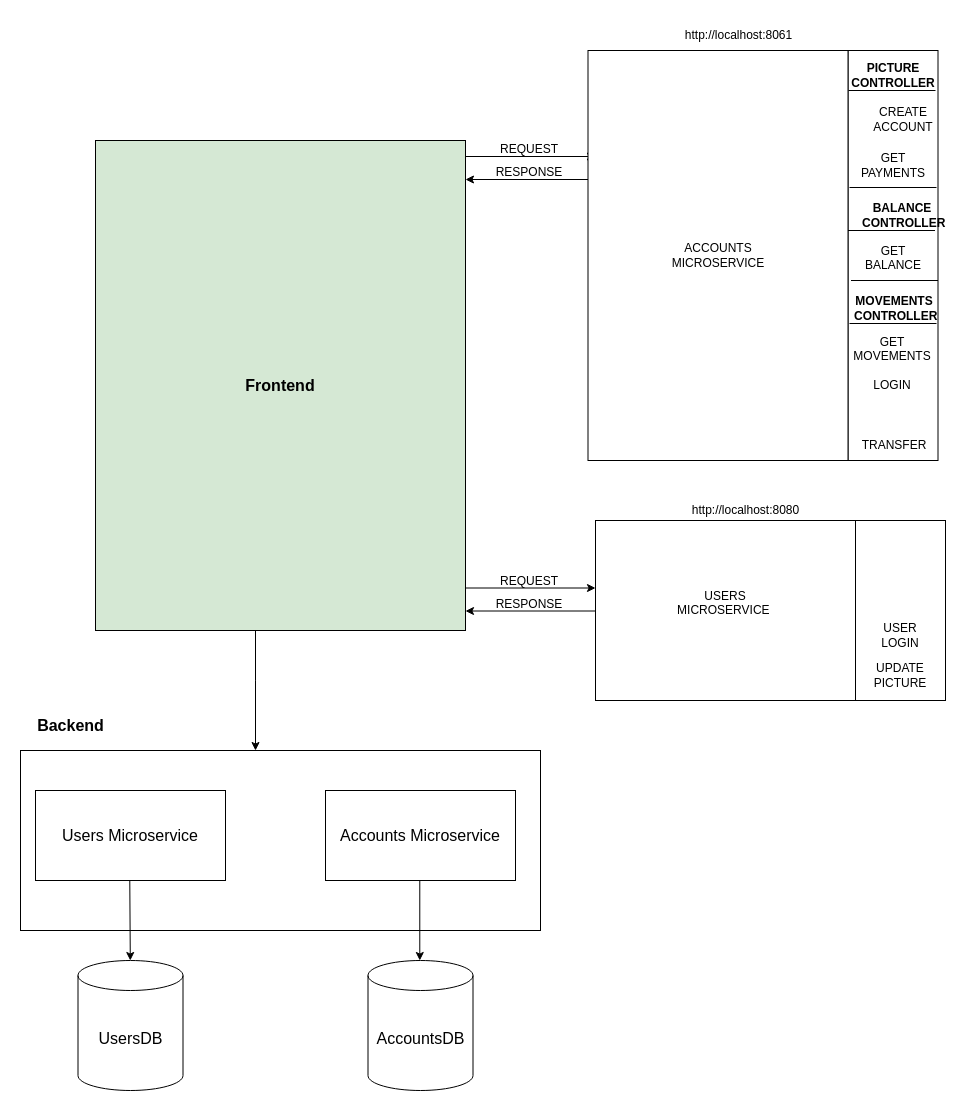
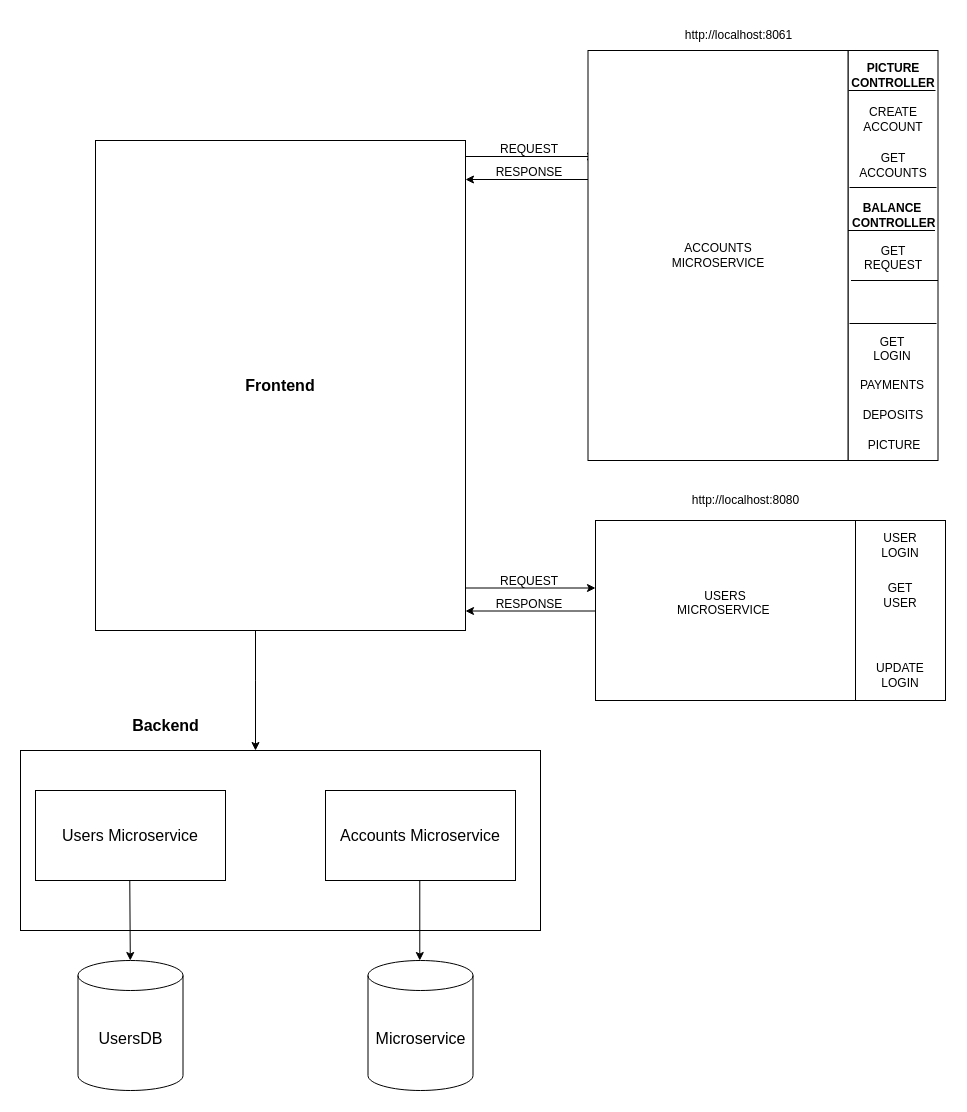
(903, 120) -> (893, 120)
(894, 166) -> (894, 166)
(903, 216) -> (893, 216)
(894, 266) -> (894, 266)
(894, 309) -> none
(893, 357) -> (893, 357)
(281, 386) -> (281, 386)
(893, 386) -> (893, 386)
none -> (893, 416)
(895, 446) -> (895, 446)
(746, 511) -> (746, 501)
none -> (901, 596)
(901, 636) -> (901, 546)
(901, 676) -> (901, 676)
(71, 726) -> (166, 726)
(421, 1039) -> (421, 1039)
